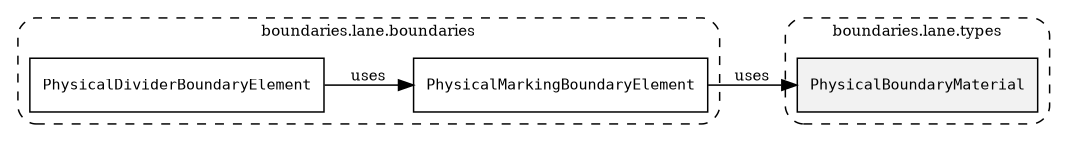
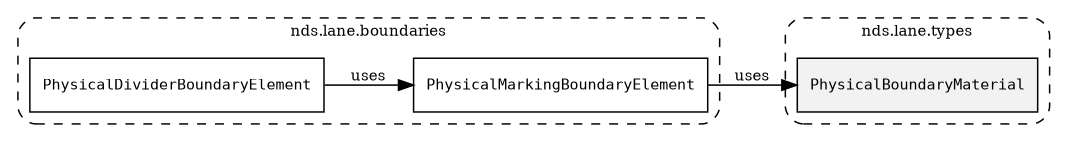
(369, 32) -> (369, 32)
(917, 32) -> (917, 32)
